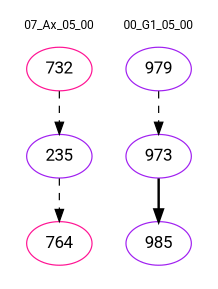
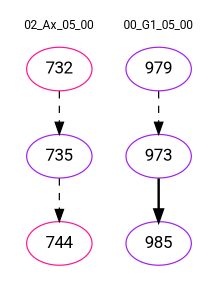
(59, 26) -> (59, 26)
(59, 156) -> (59, 156)
(59, 243) -> (59, 243)
